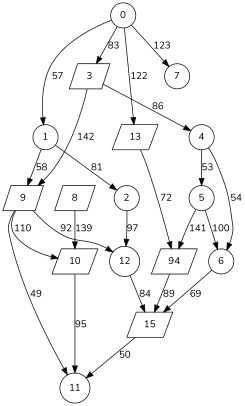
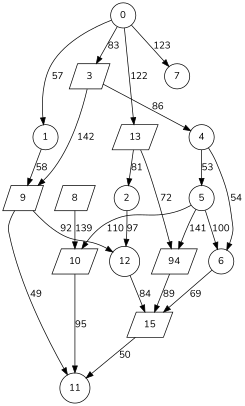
(83, 165) -> (131, 164)
(21, 242) -> (135, 215)
